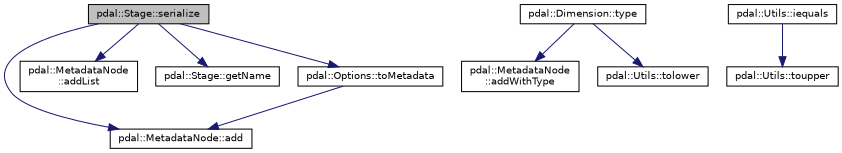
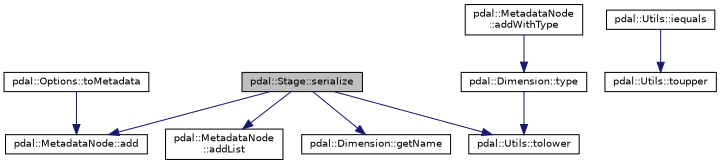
(558, 39) -> (524, 48)
(255, 44) -> (408, 112)
(218, 76) -> (376, 144)
